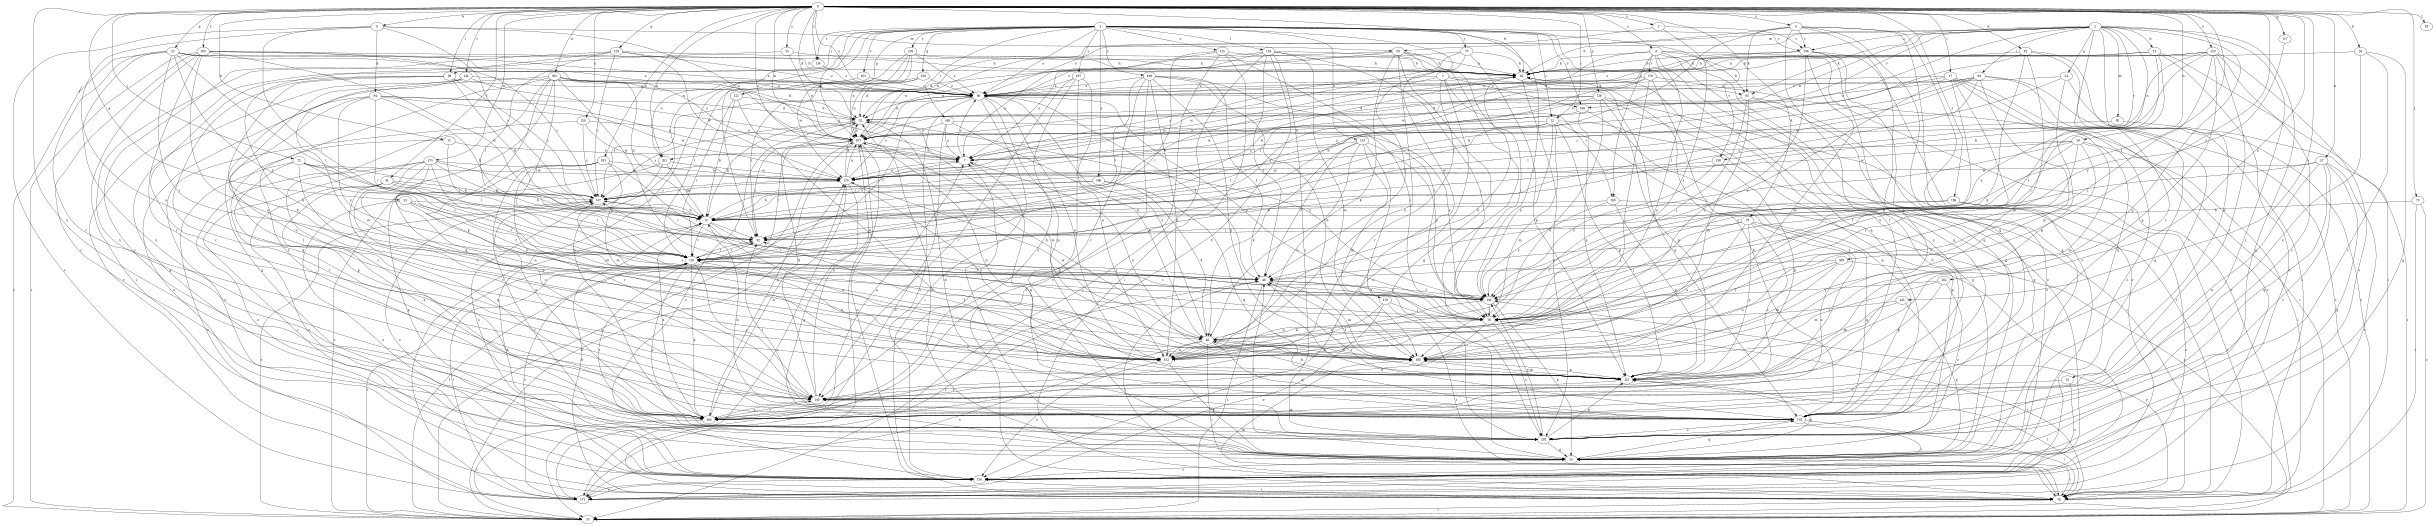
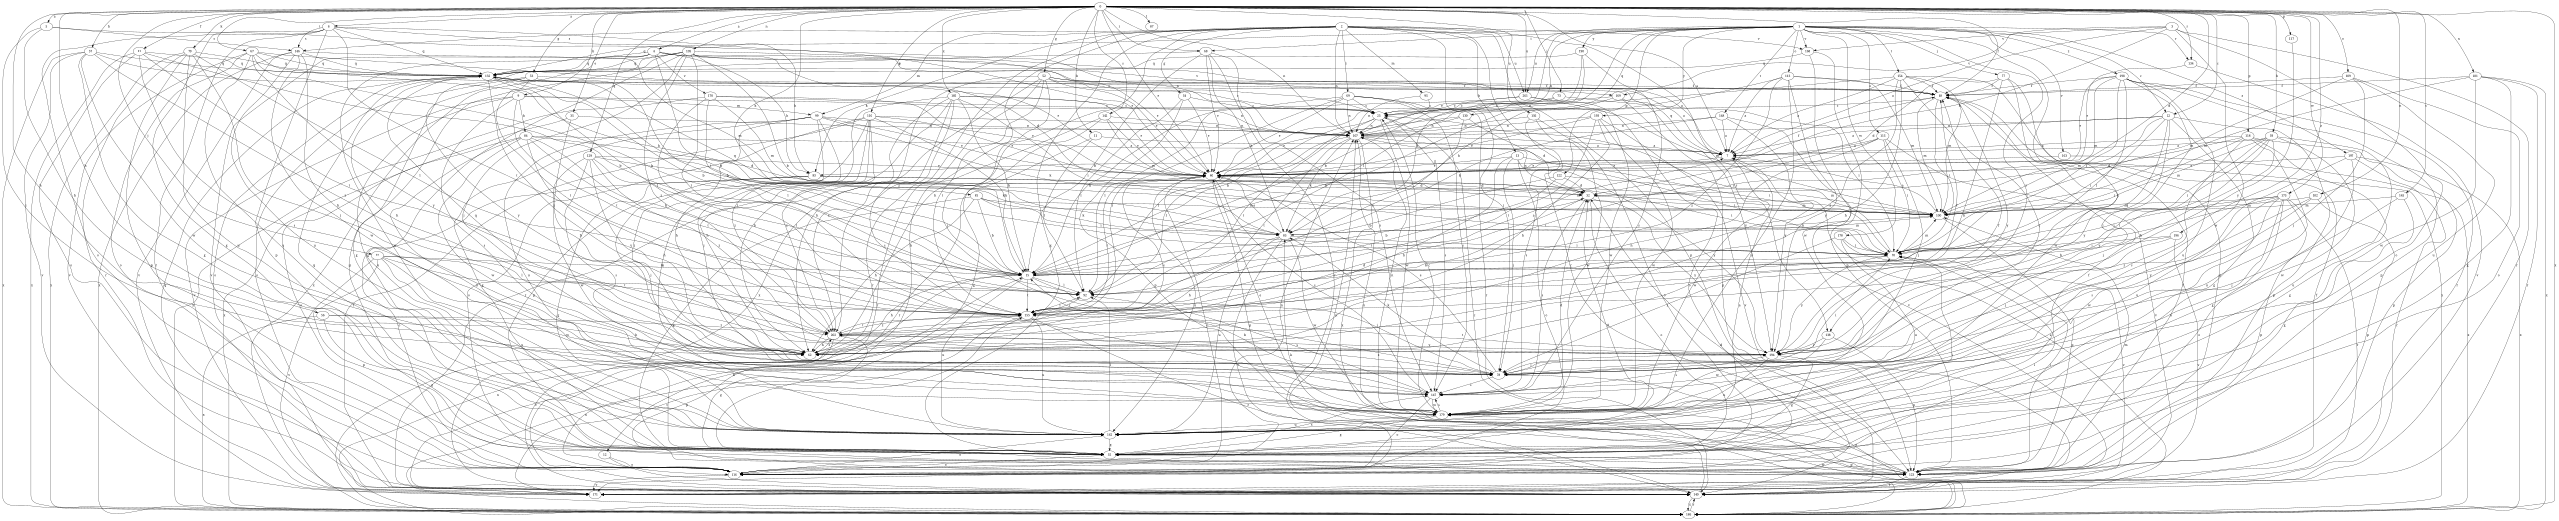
(1490, 30) -> none
(1587, 56) -> (327, 321)
(1625, 220) -> (772, 156)
(966, 358) -> none
